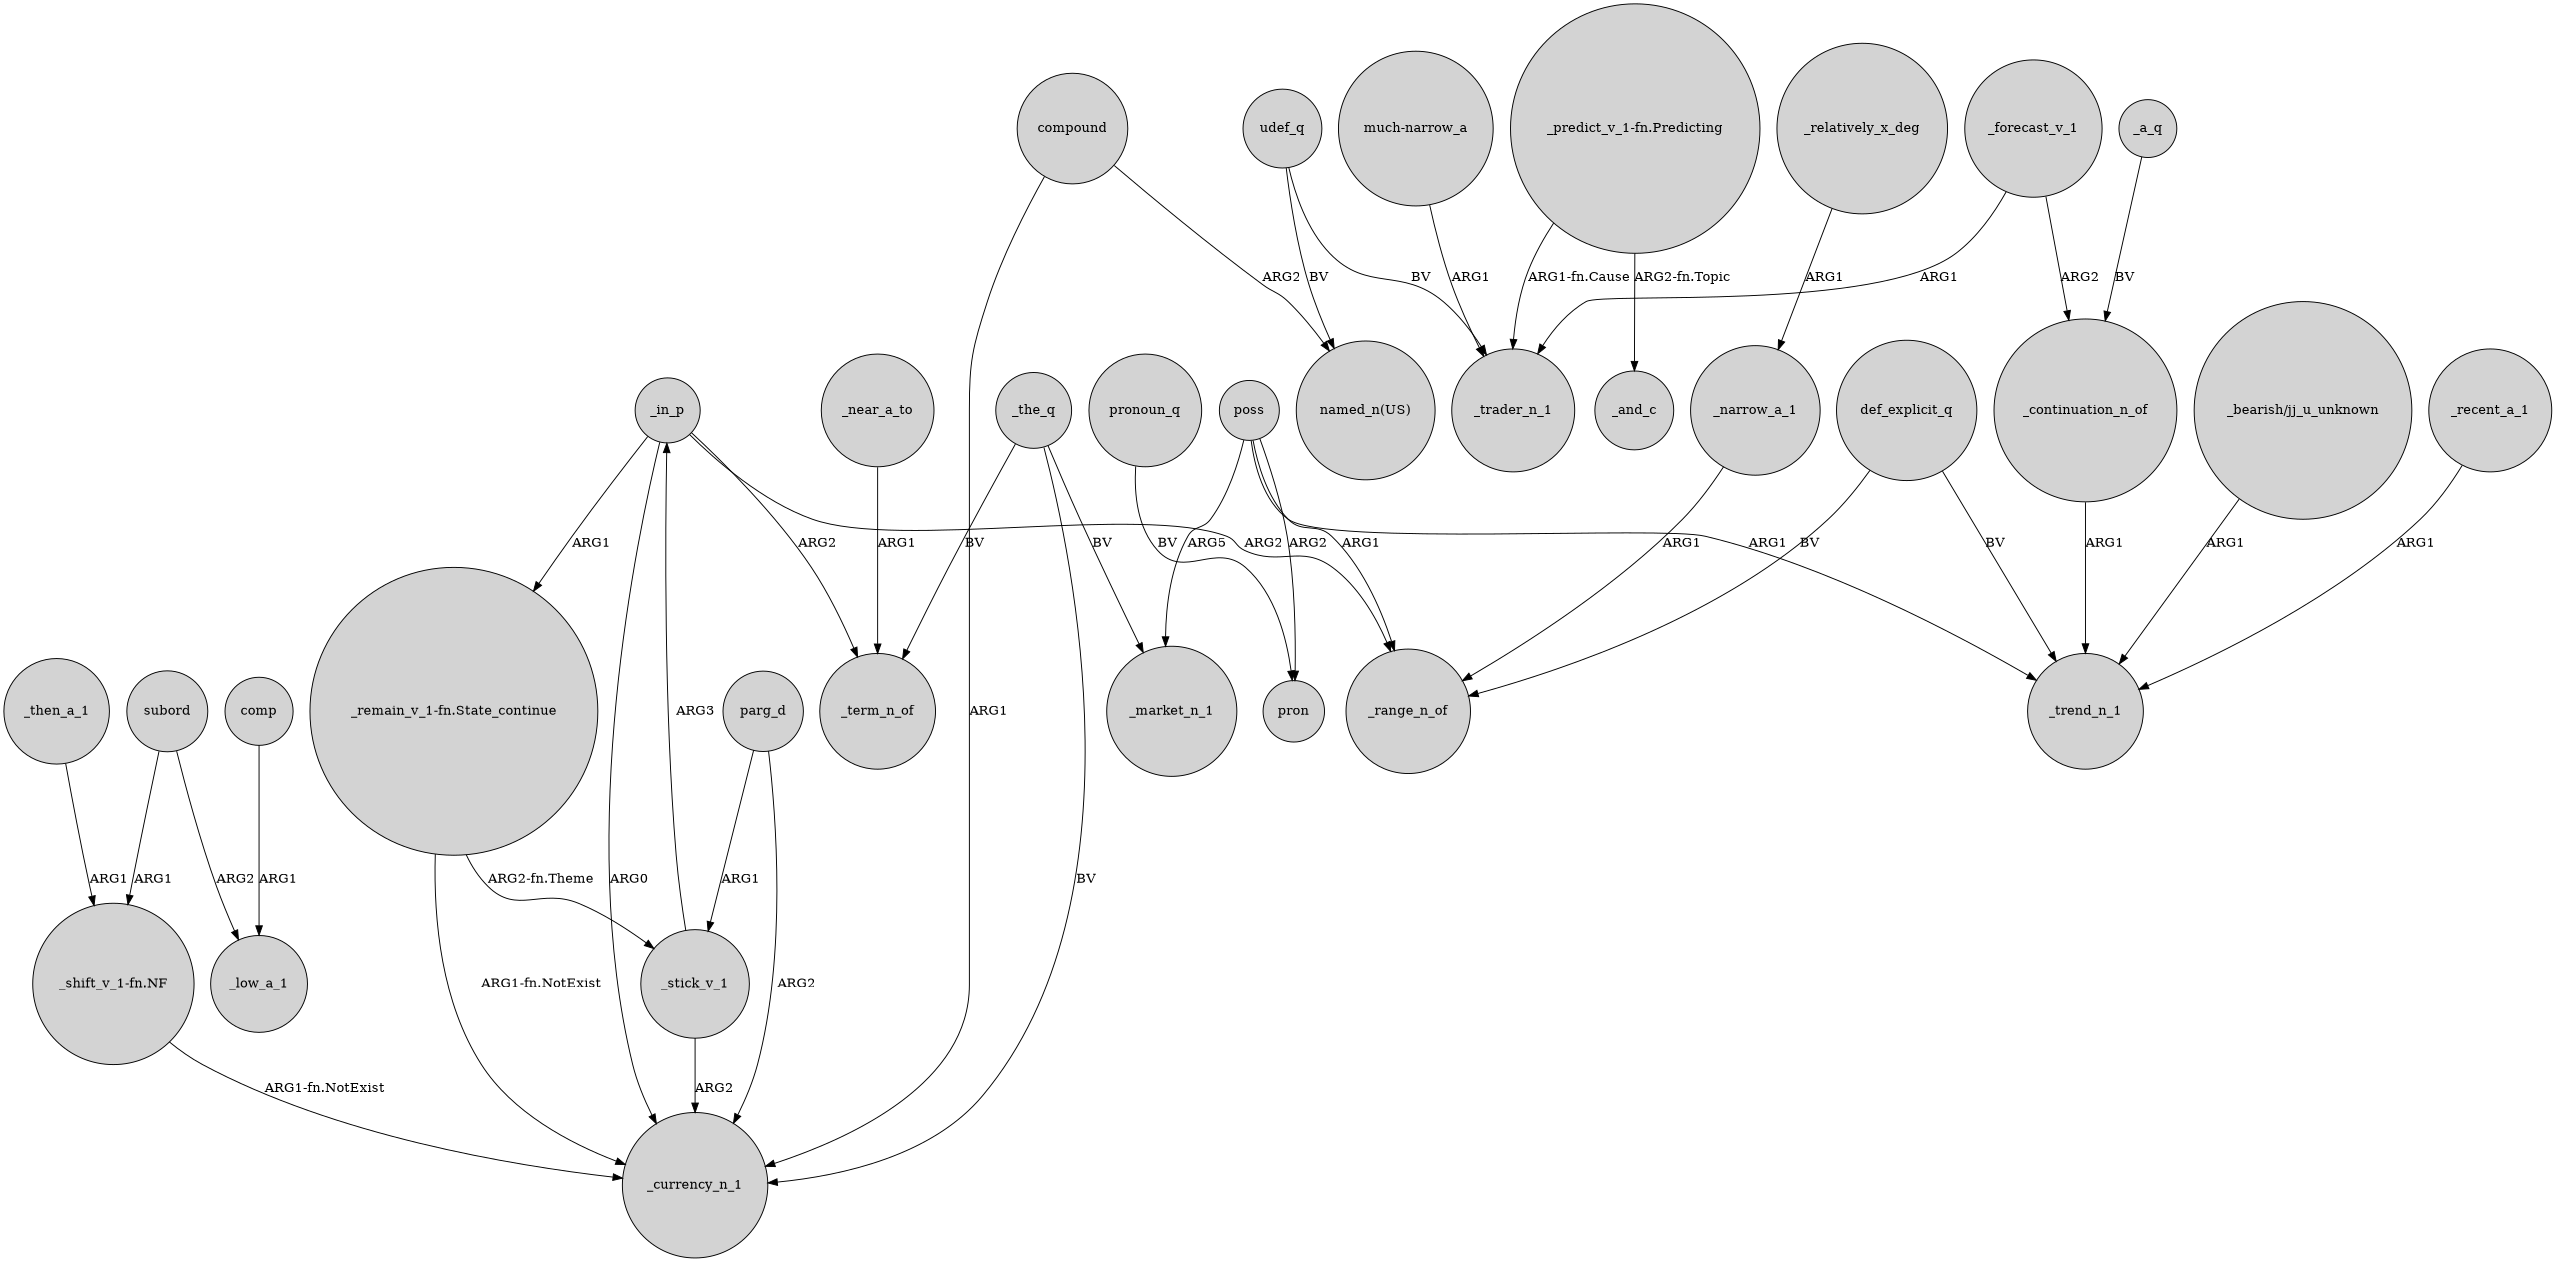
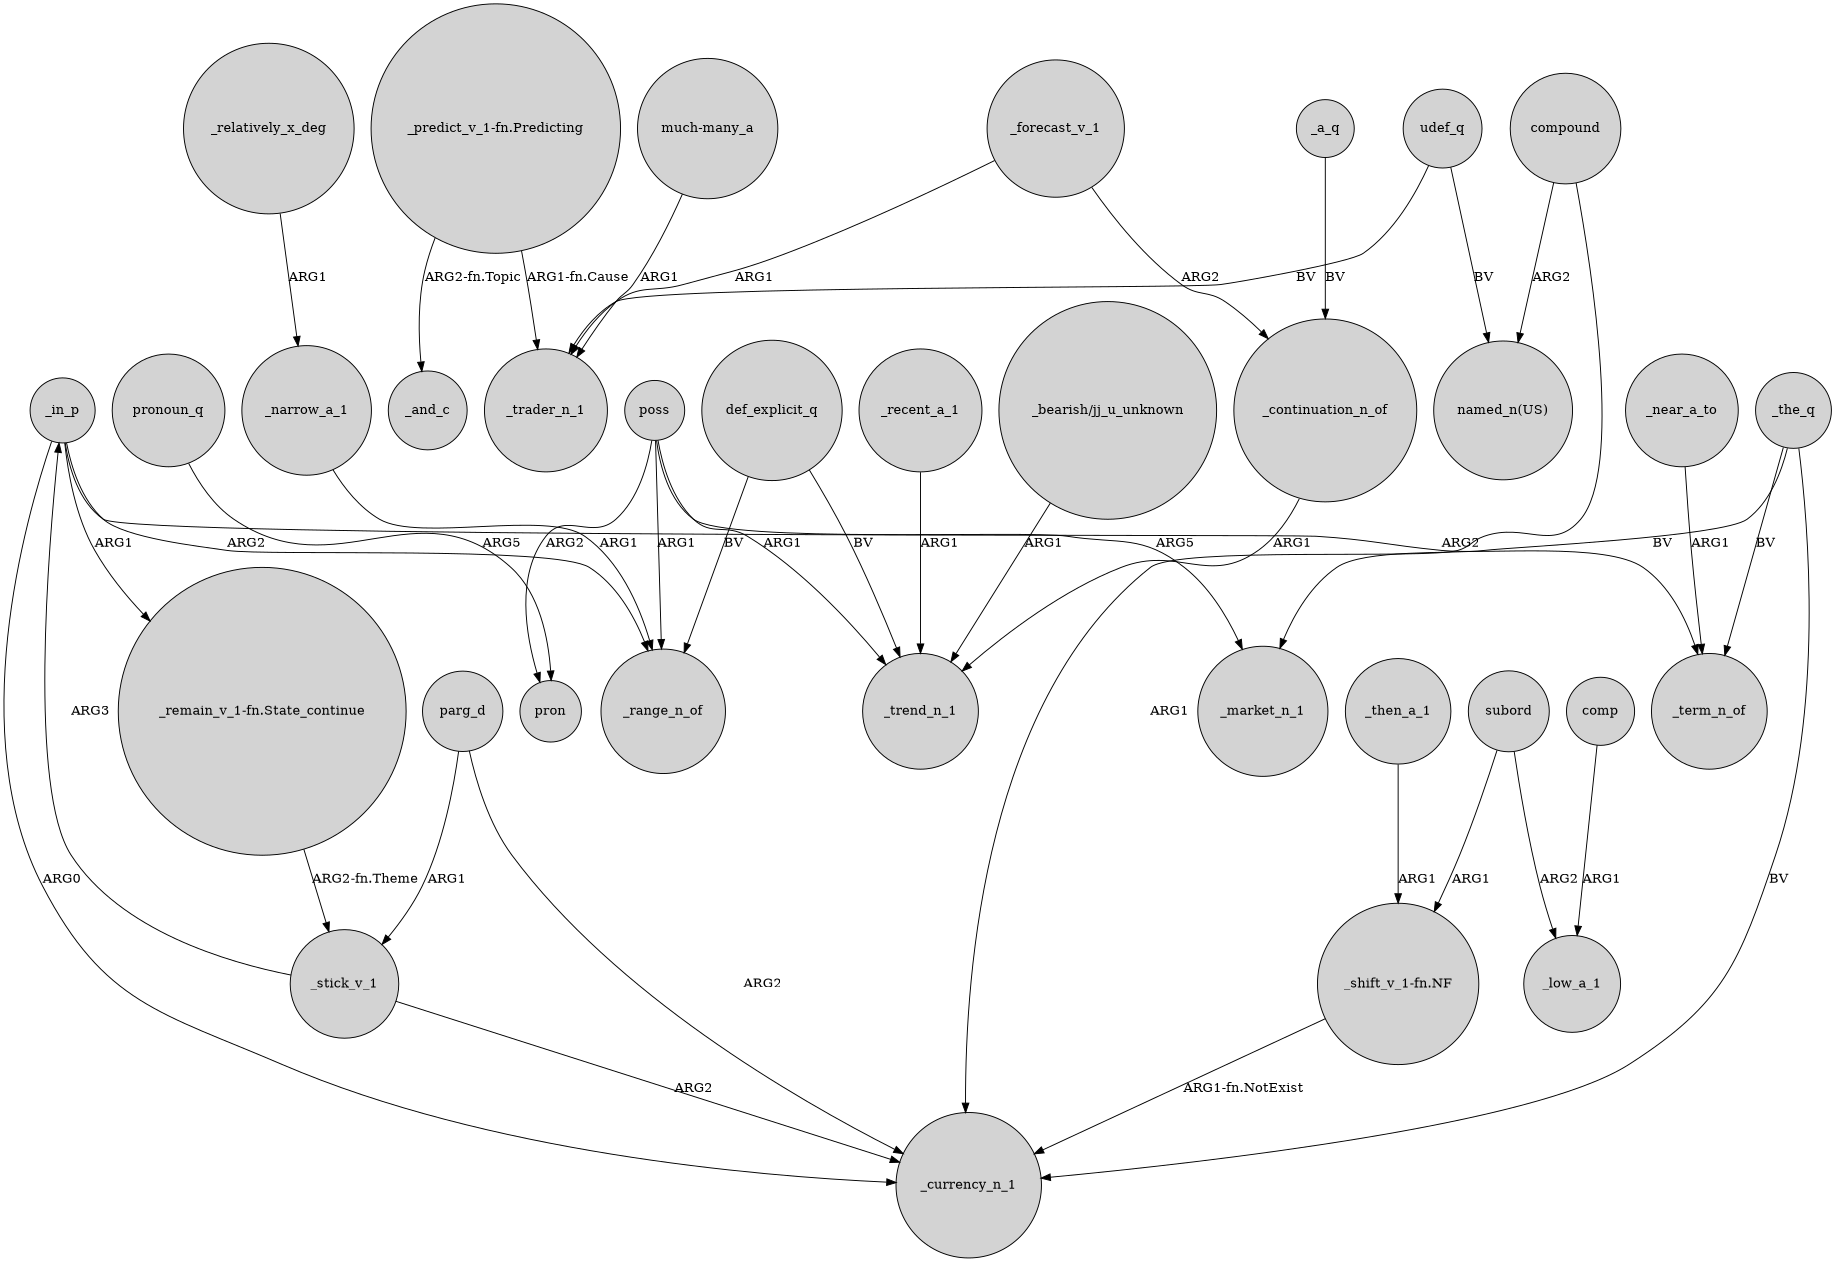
(1416, 129) -> (708, 129)
(1168, 543) -> (502, 543)
(469, 1043) -> none
